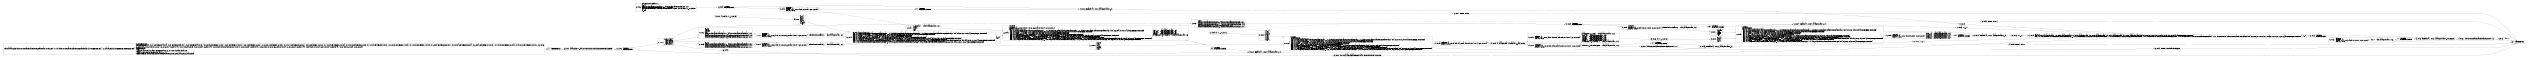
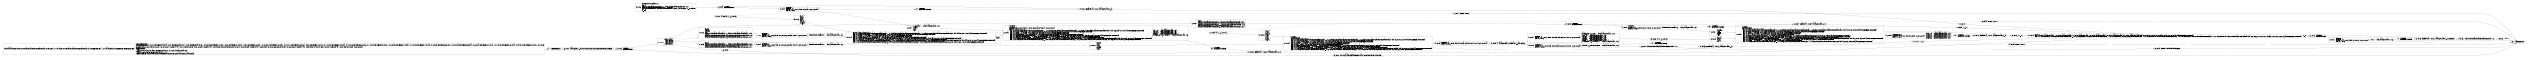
(1895, 35) -> (1897, 35)
